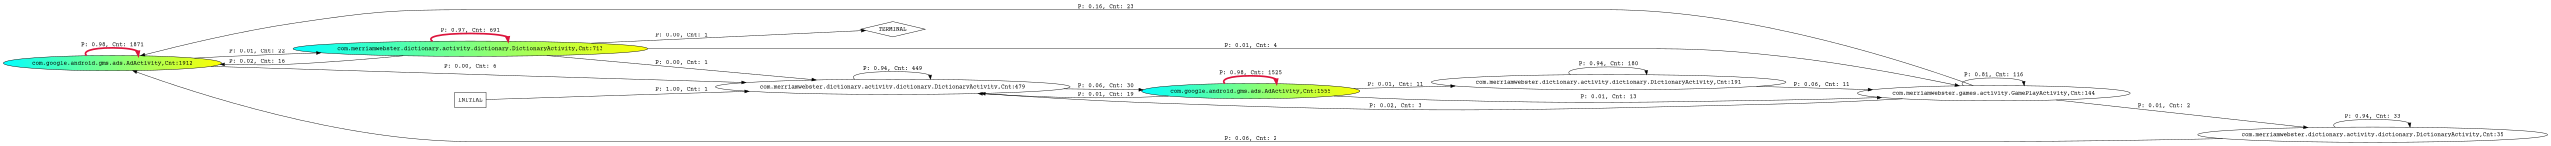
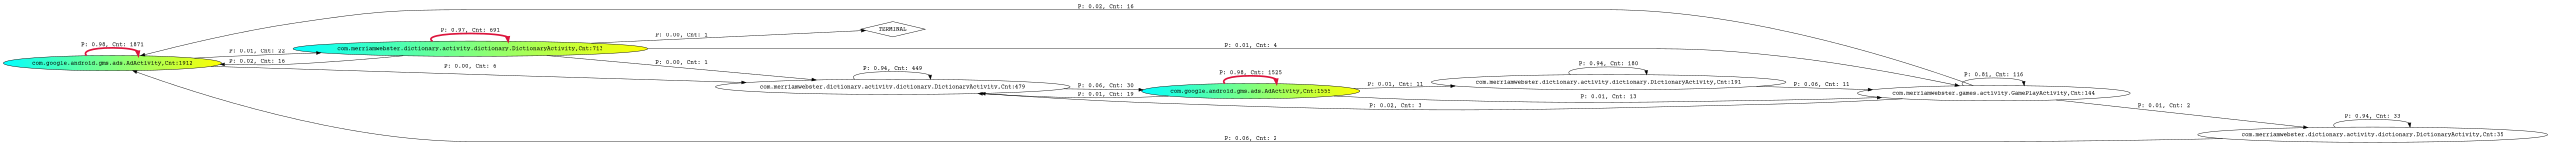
(1106, 7) -> (1106, 7)
(470, 100) -> none
